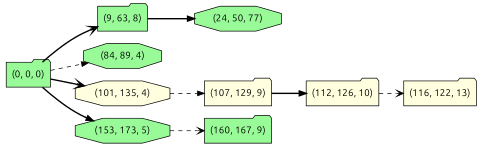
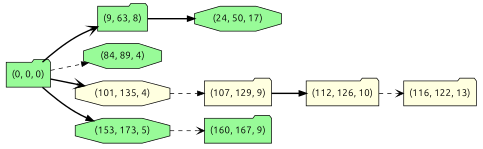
(238, 19) -> (238, 19)
